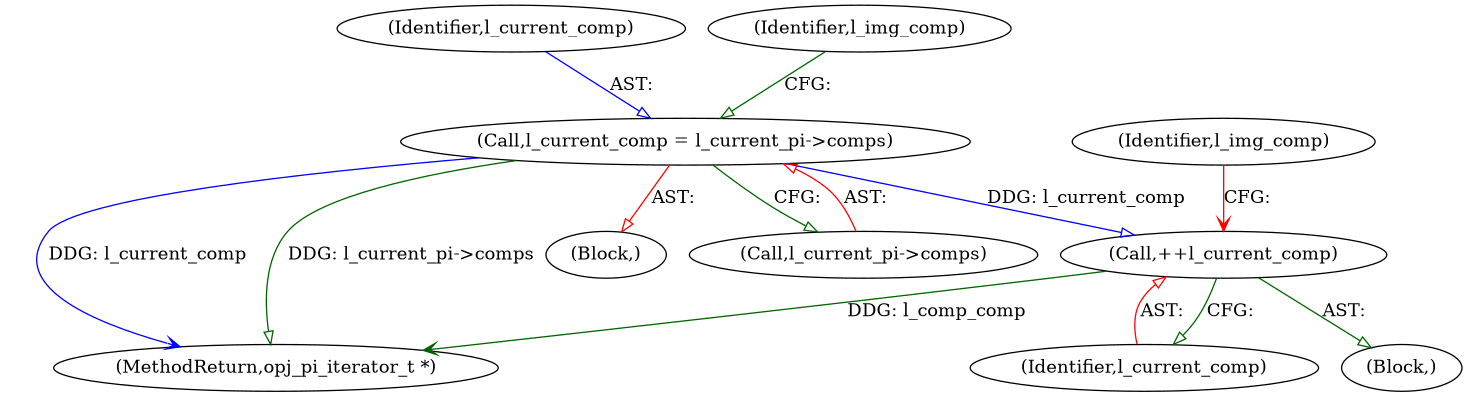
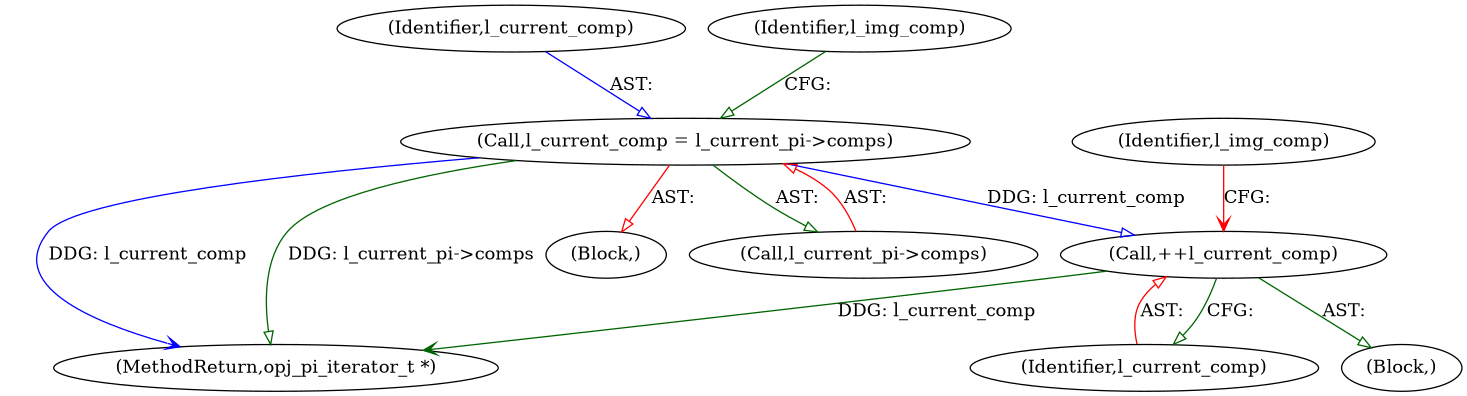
(801, 198) -> (801, 198)
(937, 311) -> (937, 311)
